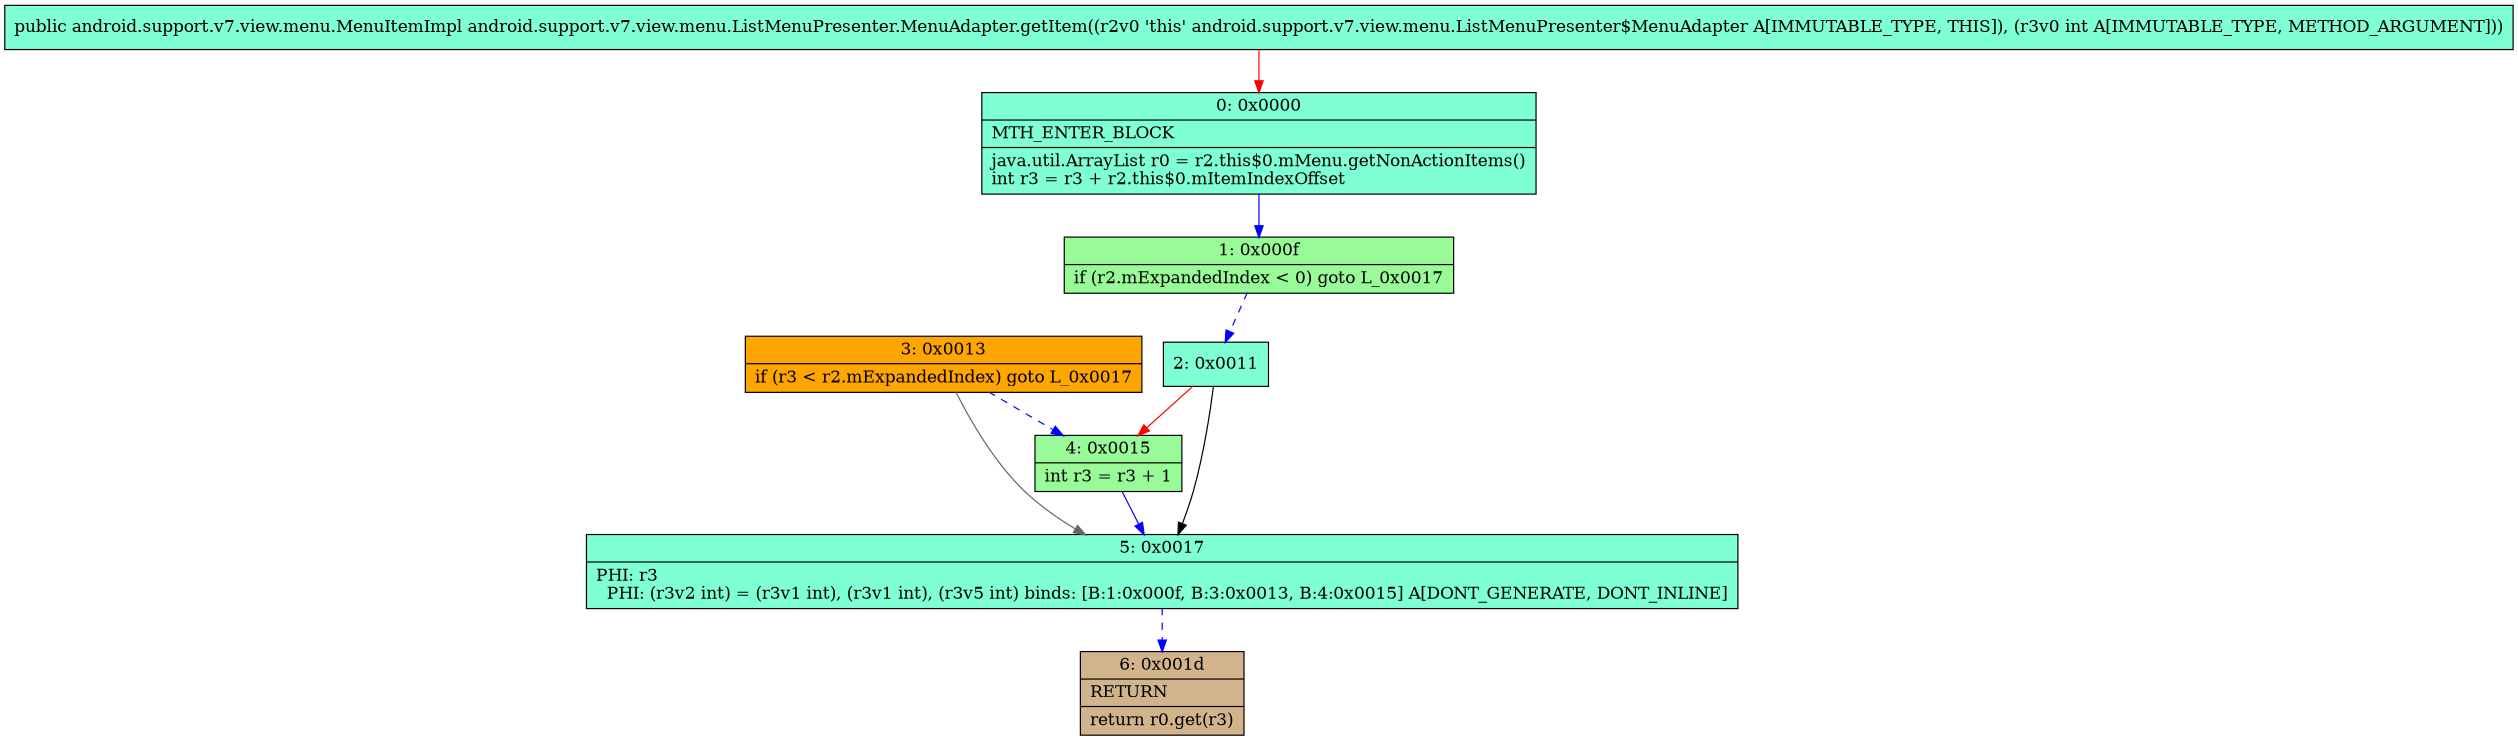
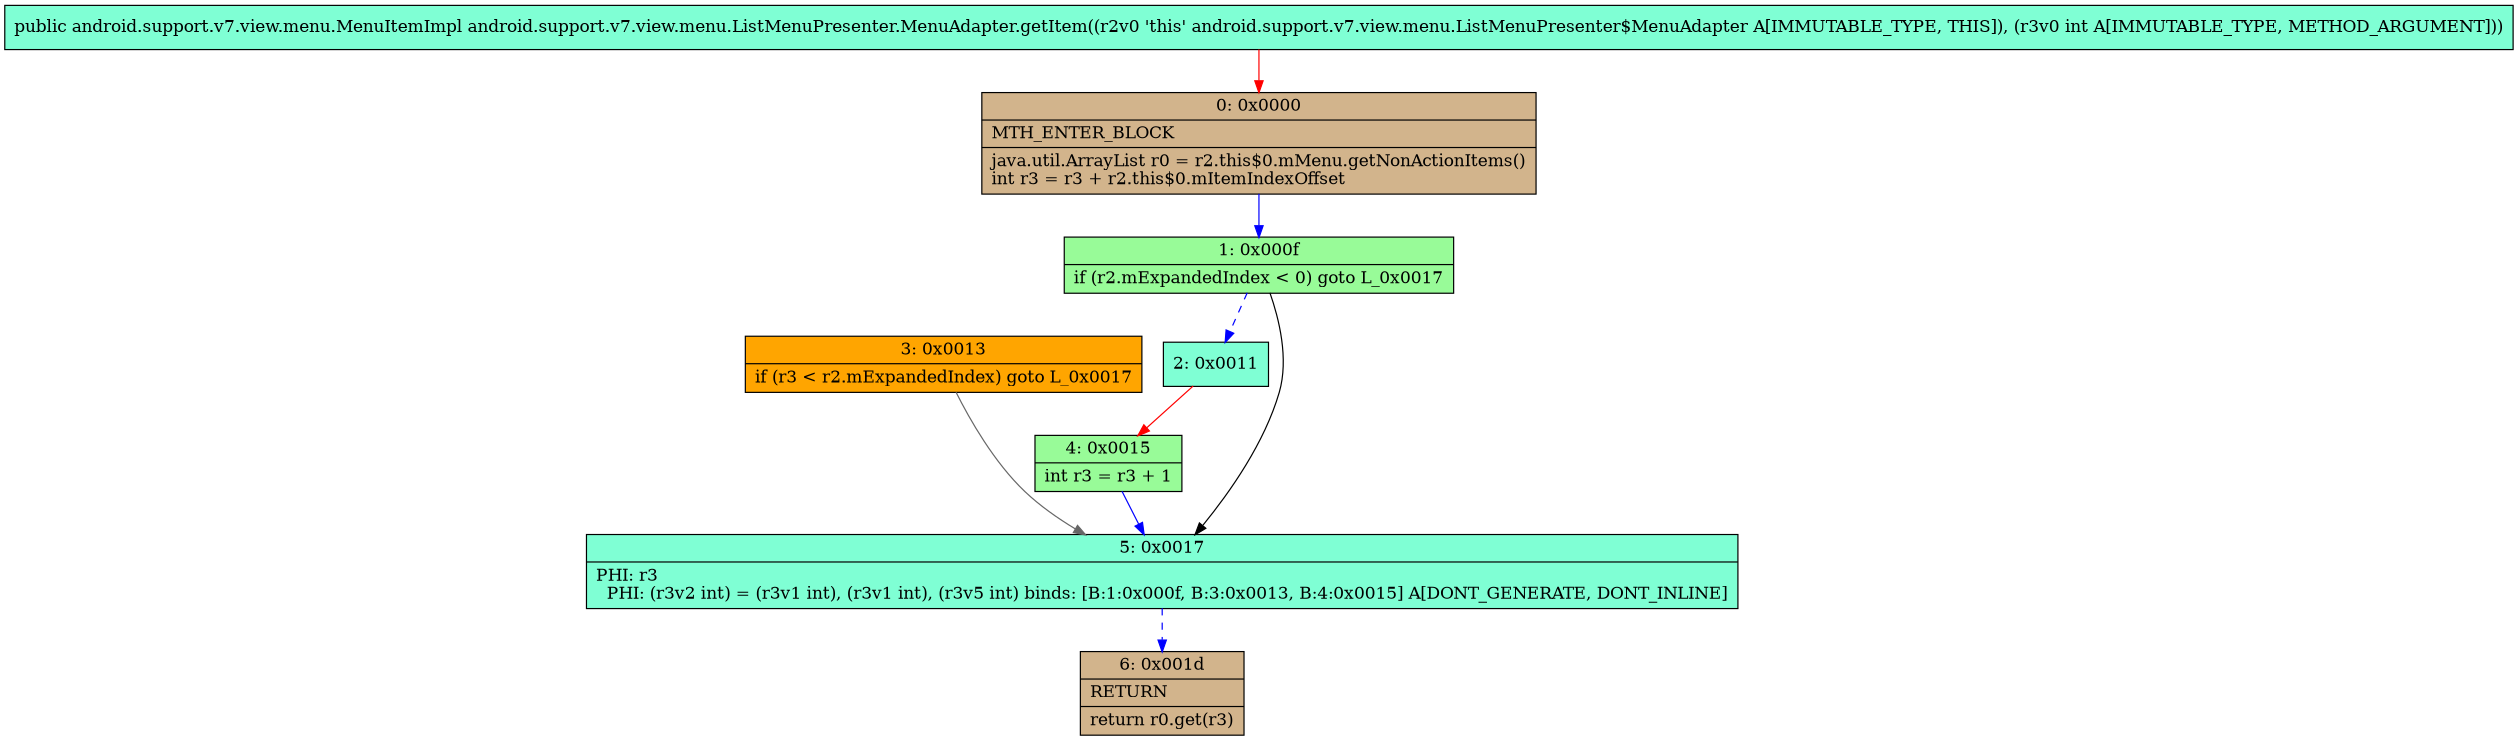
(1259, 143) -> (1259, 143)
(1021, 411) -> none
(1202, 456) -> (1270, 417)
